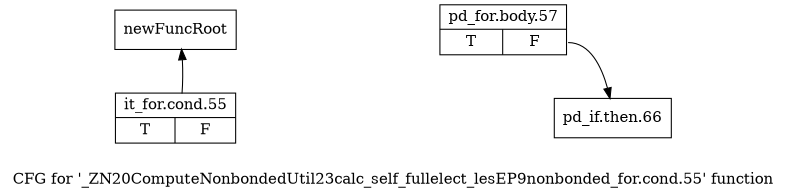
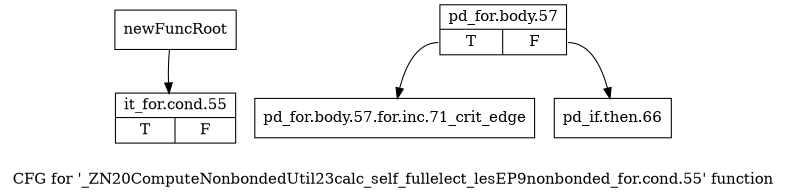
(183, 77) -> (168, 66)
none -> (395, 118)
